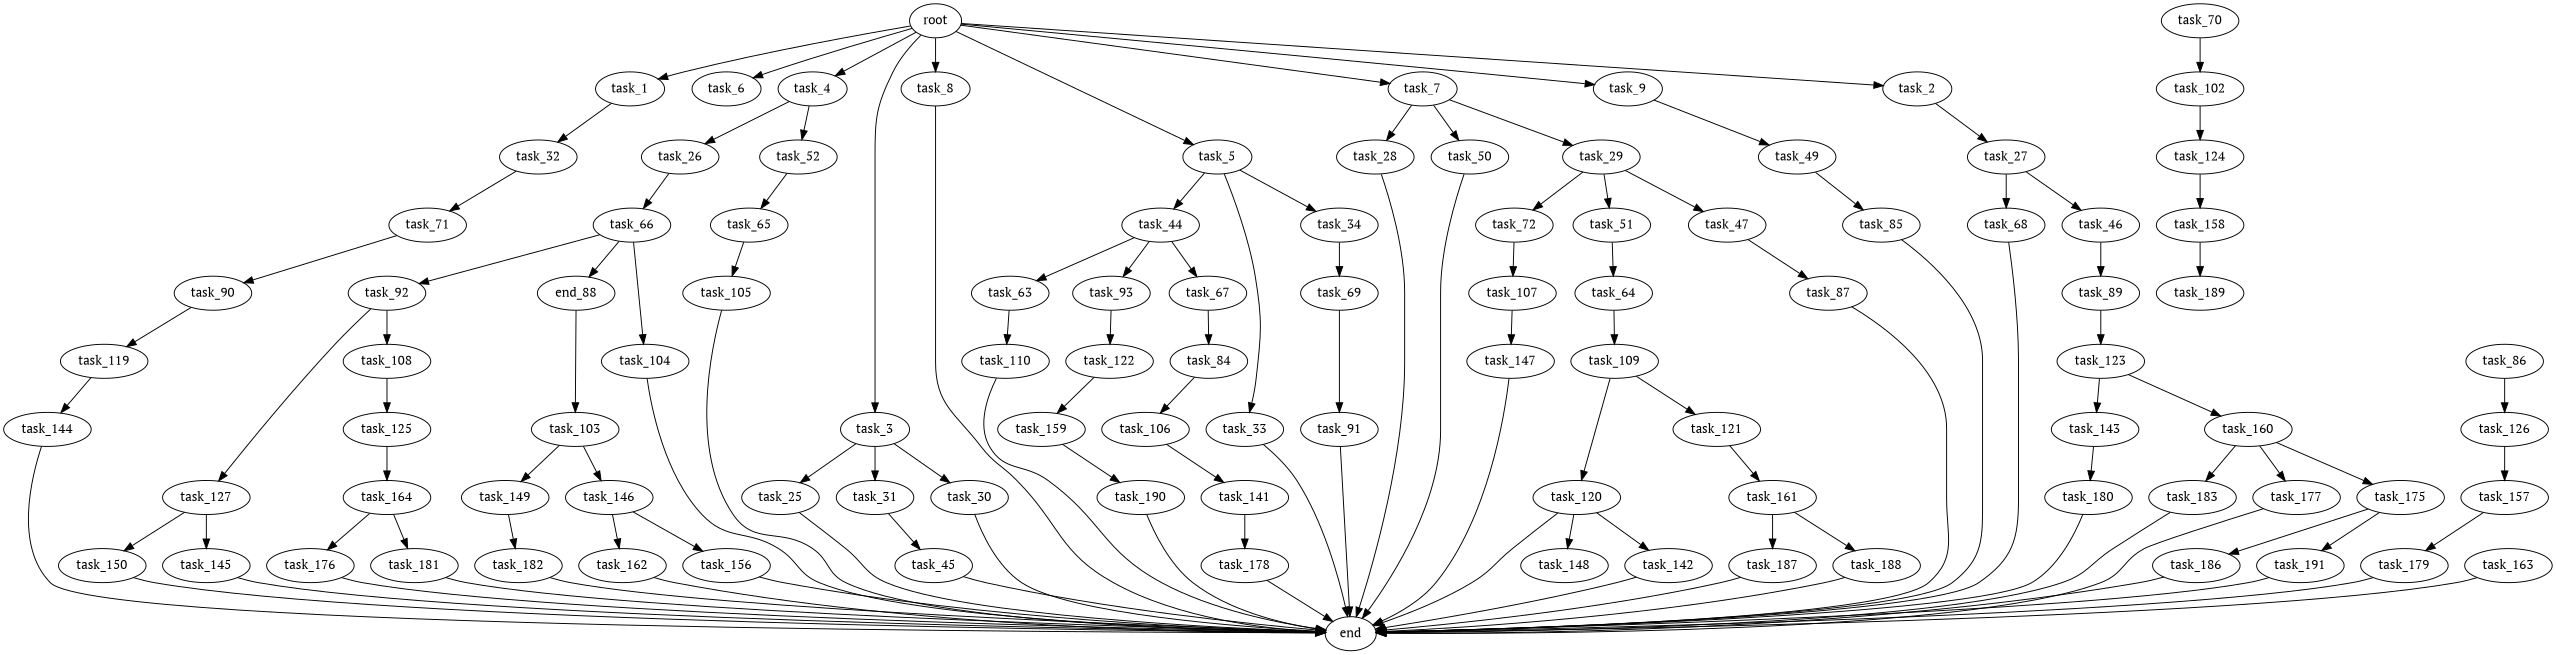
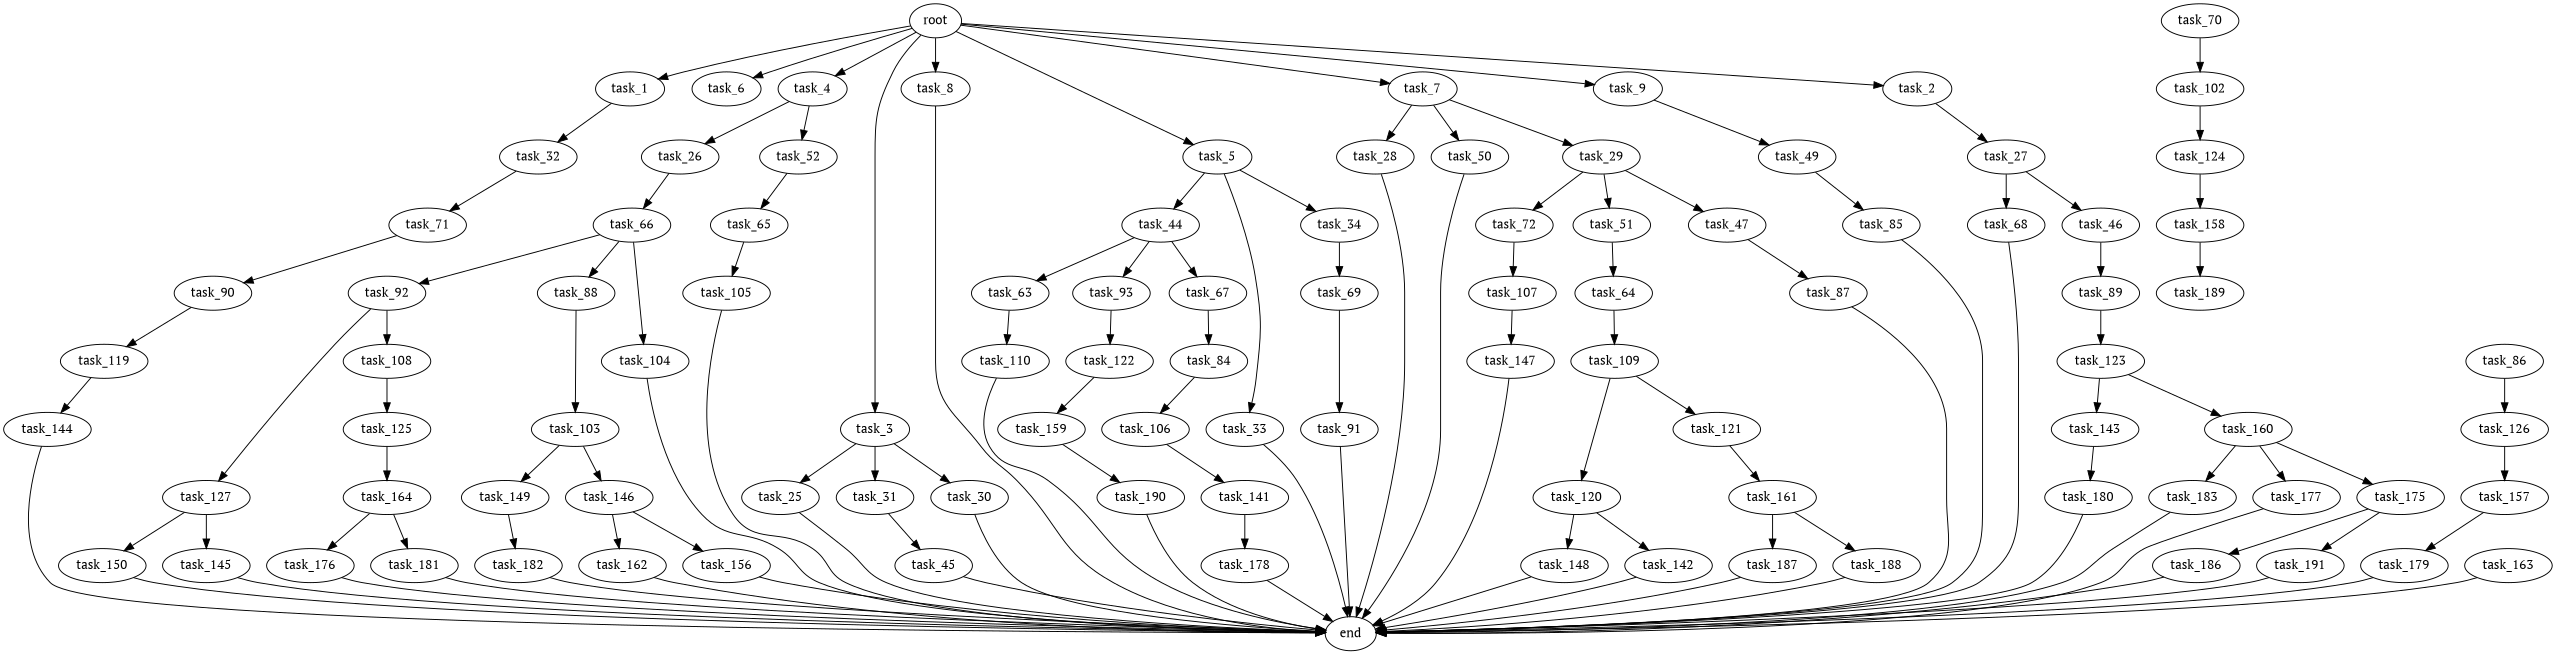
(576, 293) -> (576, 293)
(1477, 579) -> (1457, 600)
